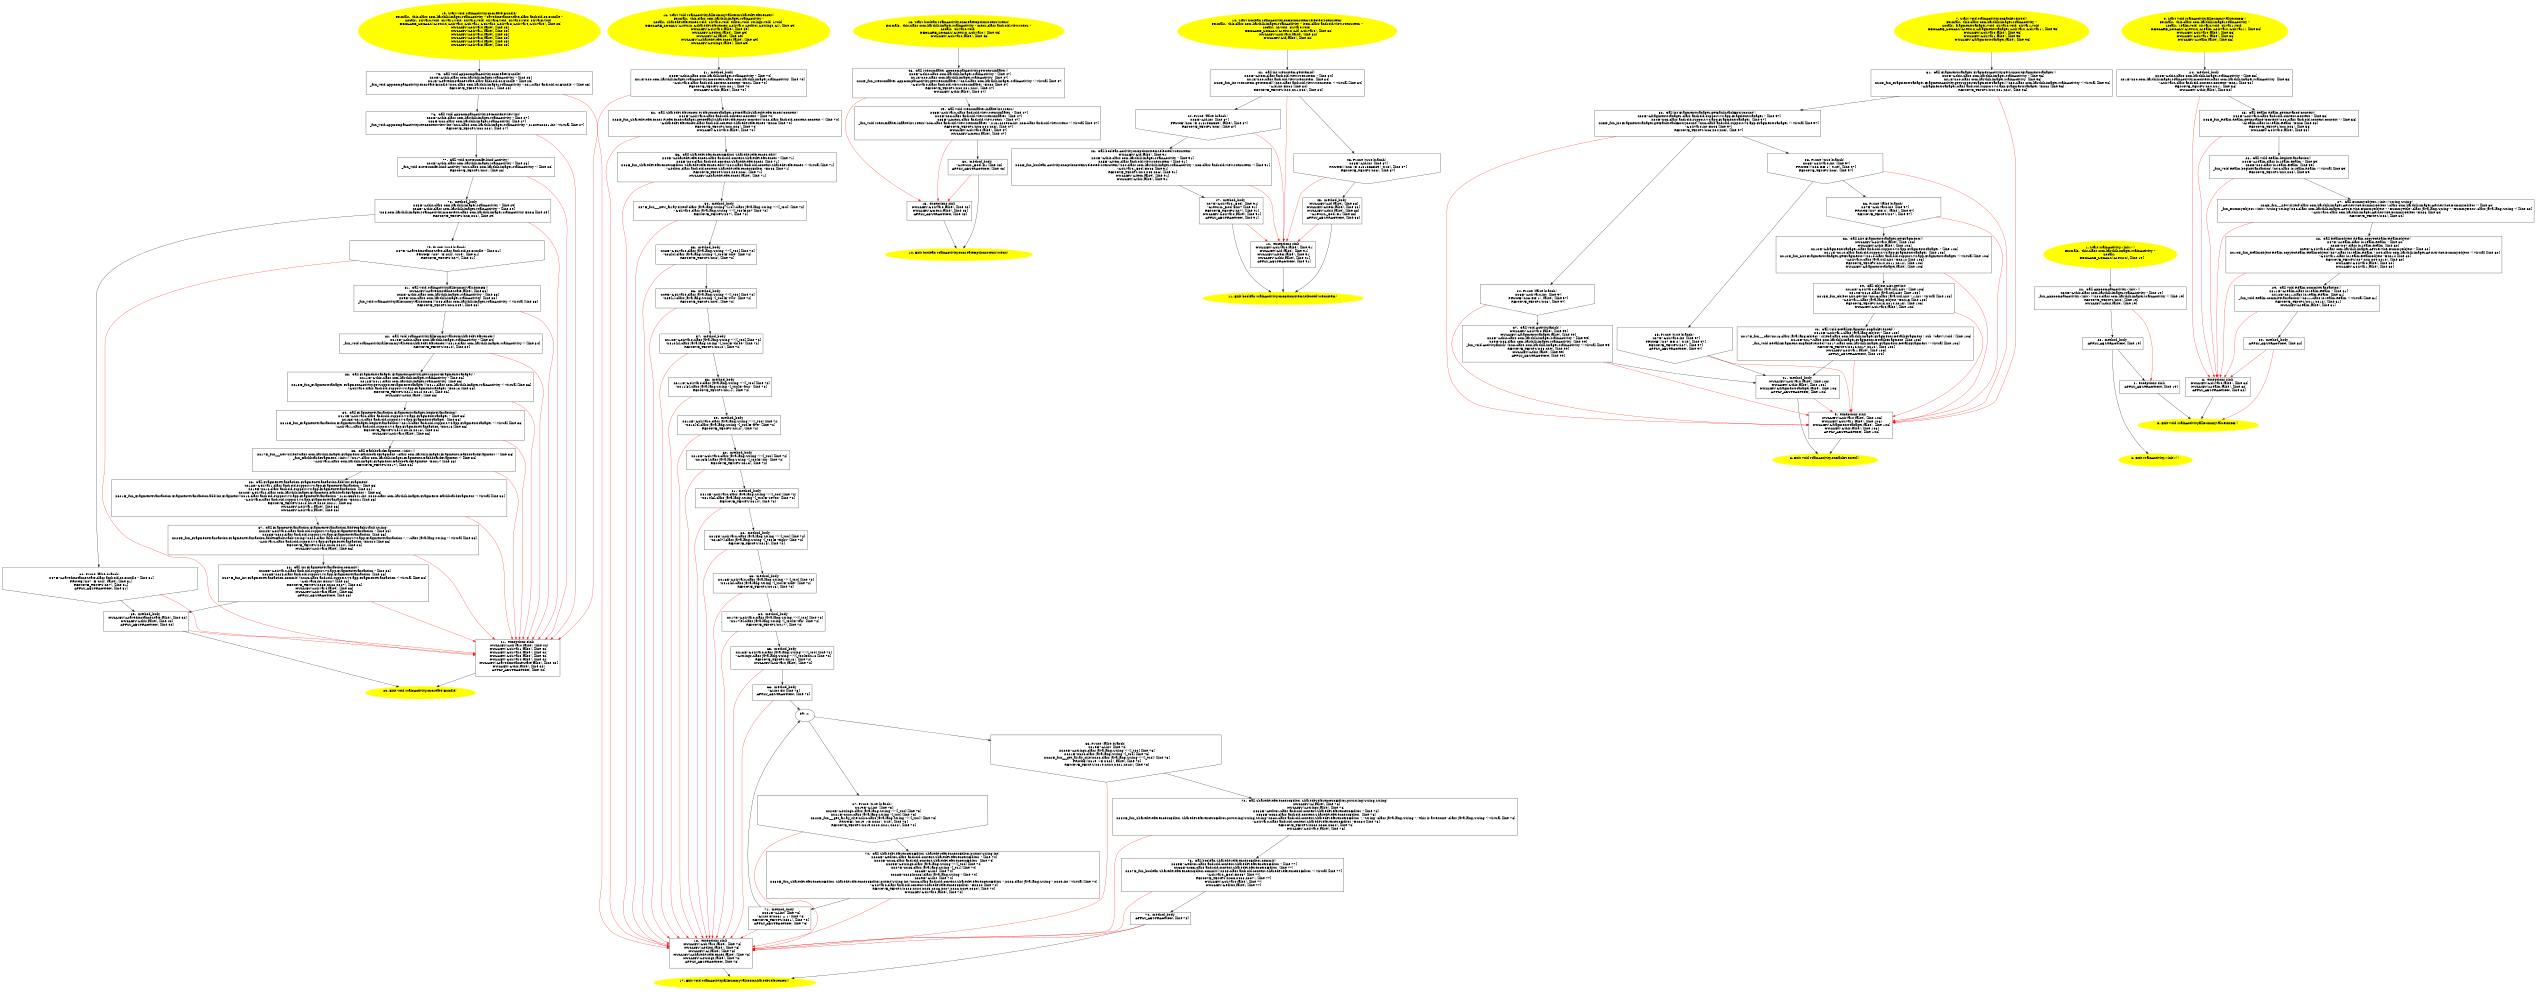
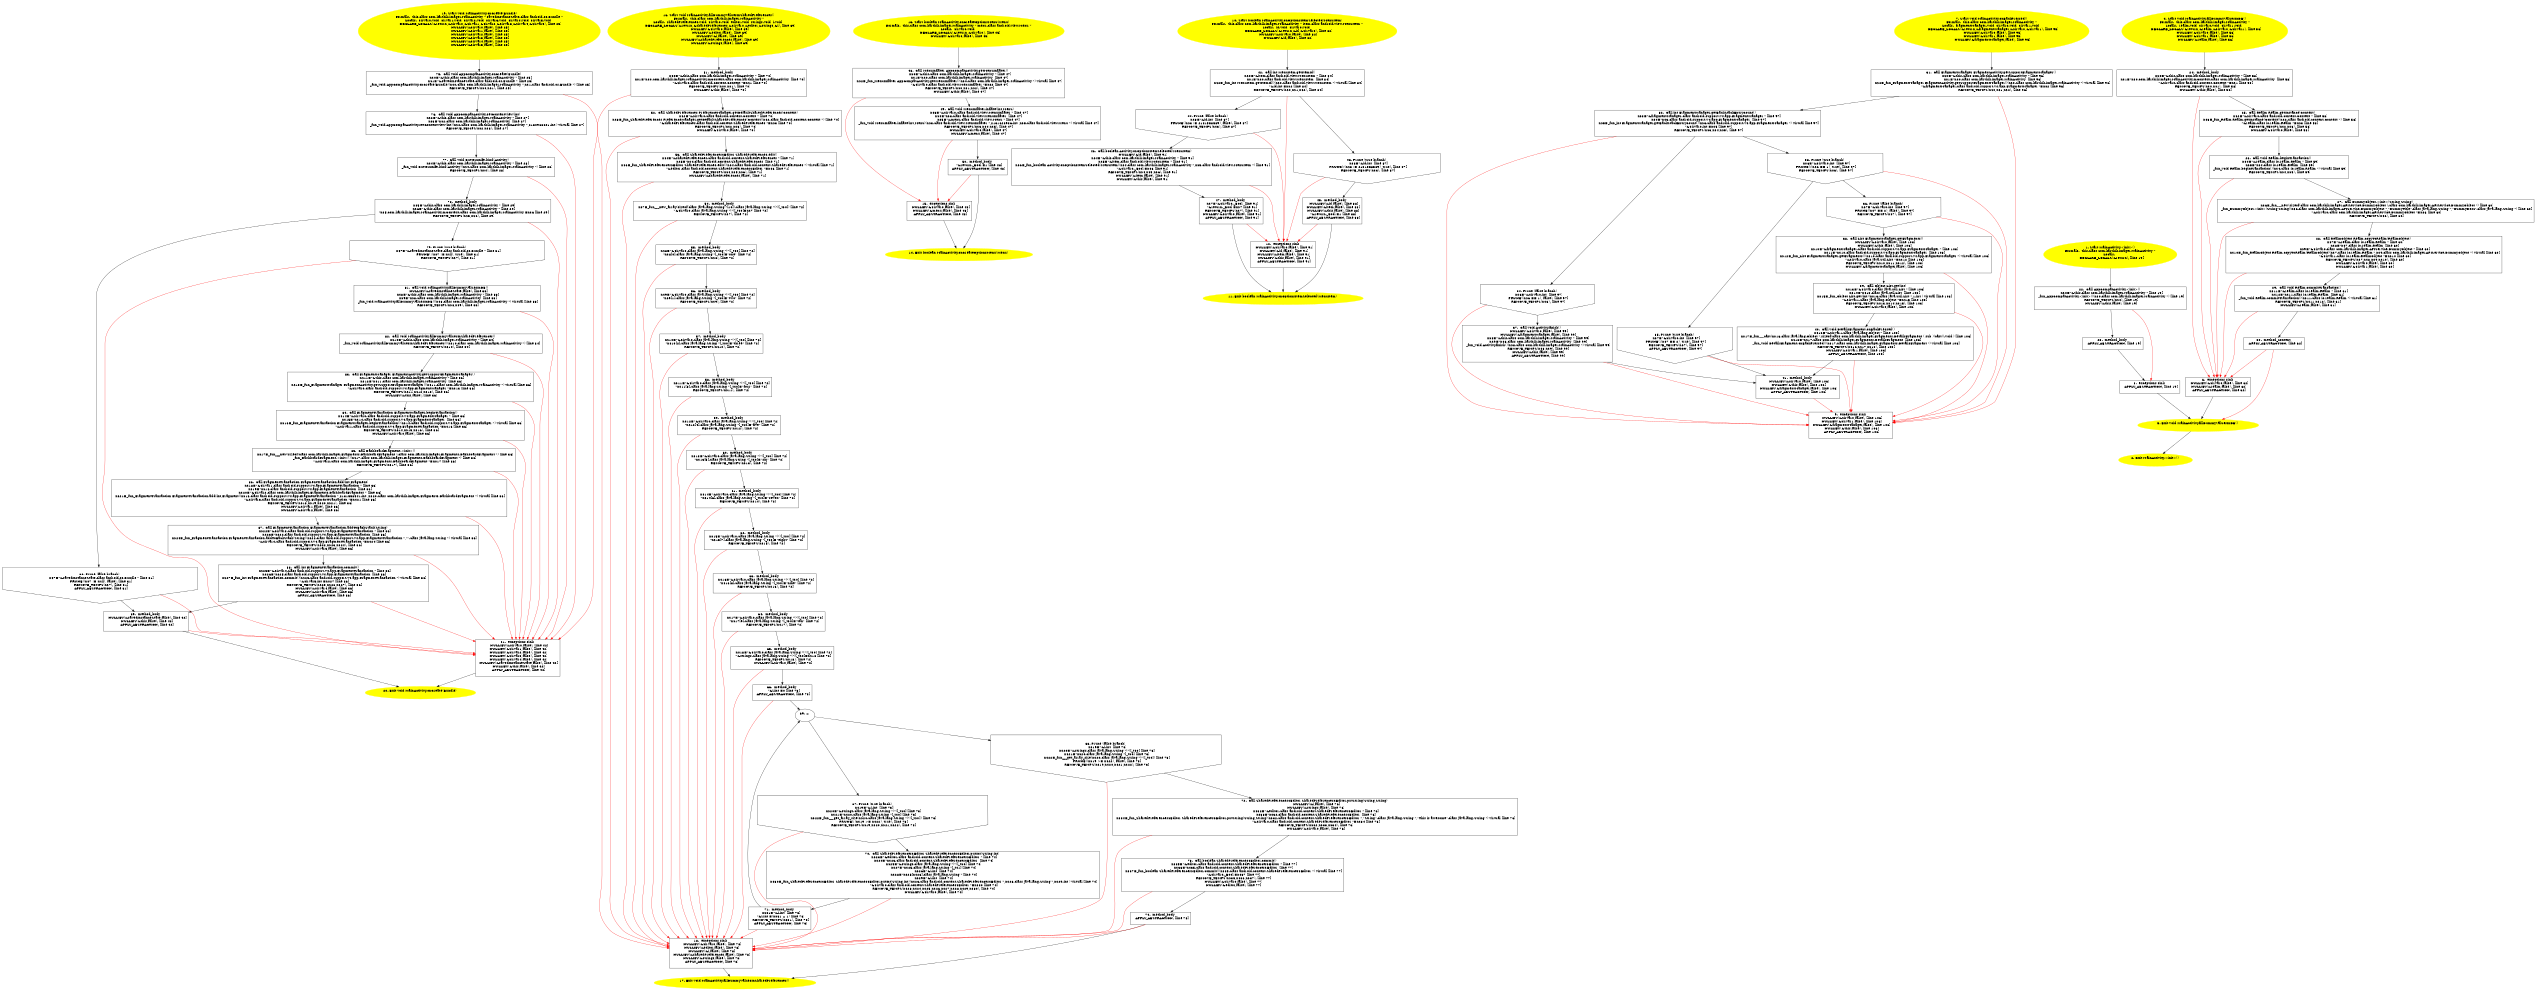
(2274, 344) -> (2274, 344)
(2118, 405) -> (2178, 442)
(1825, 460) -> none
